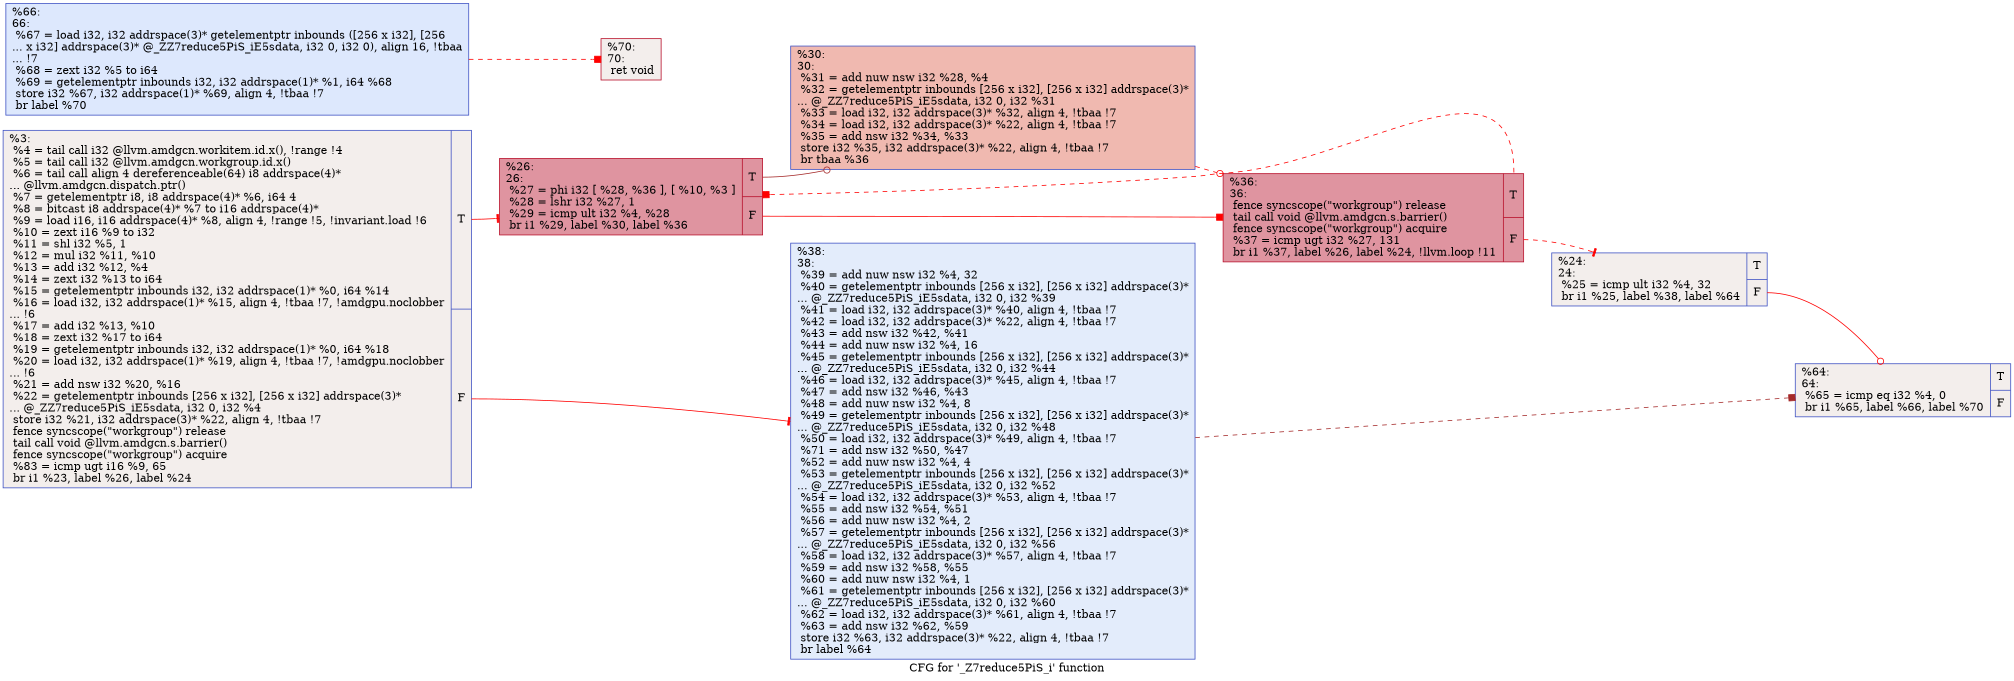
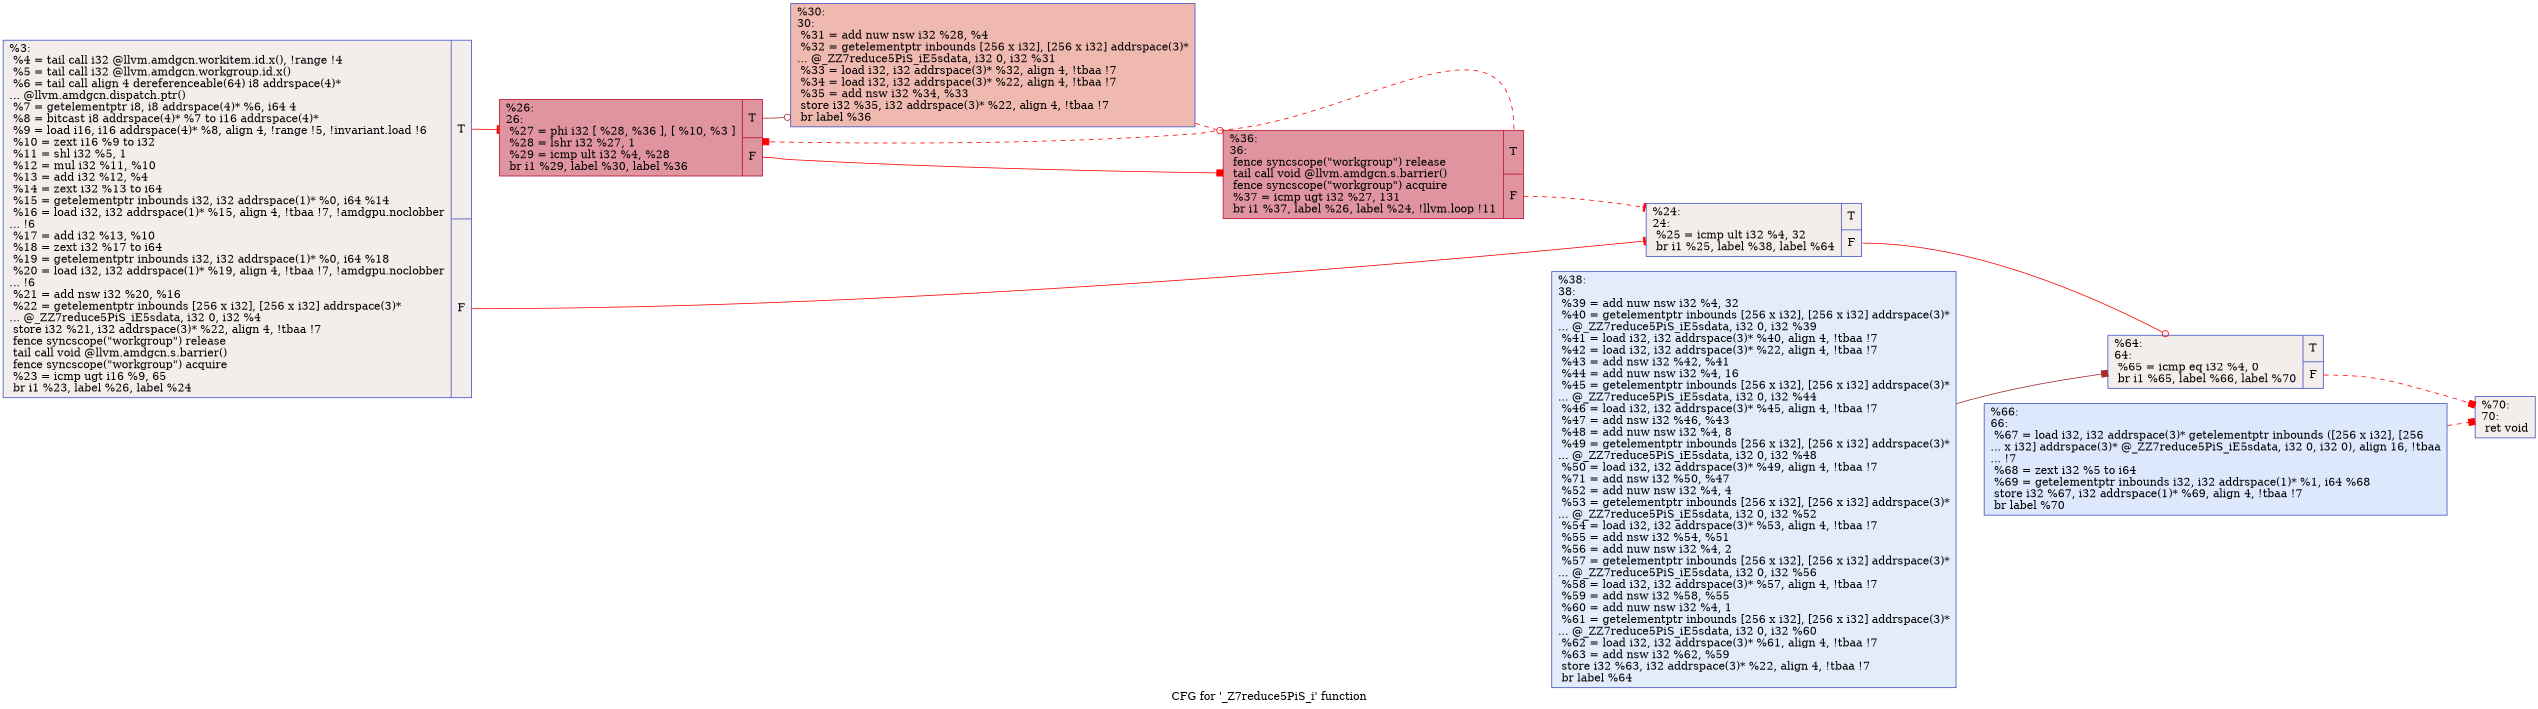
(631, 59) -> (2505, 417)
(833, 160) -> (834, 117)
none -> (2397, 383)
(629, 405) -> (1058, 288)
(1491, 418) -> (2028, 386)
(88, 467) -> (88, 377)
